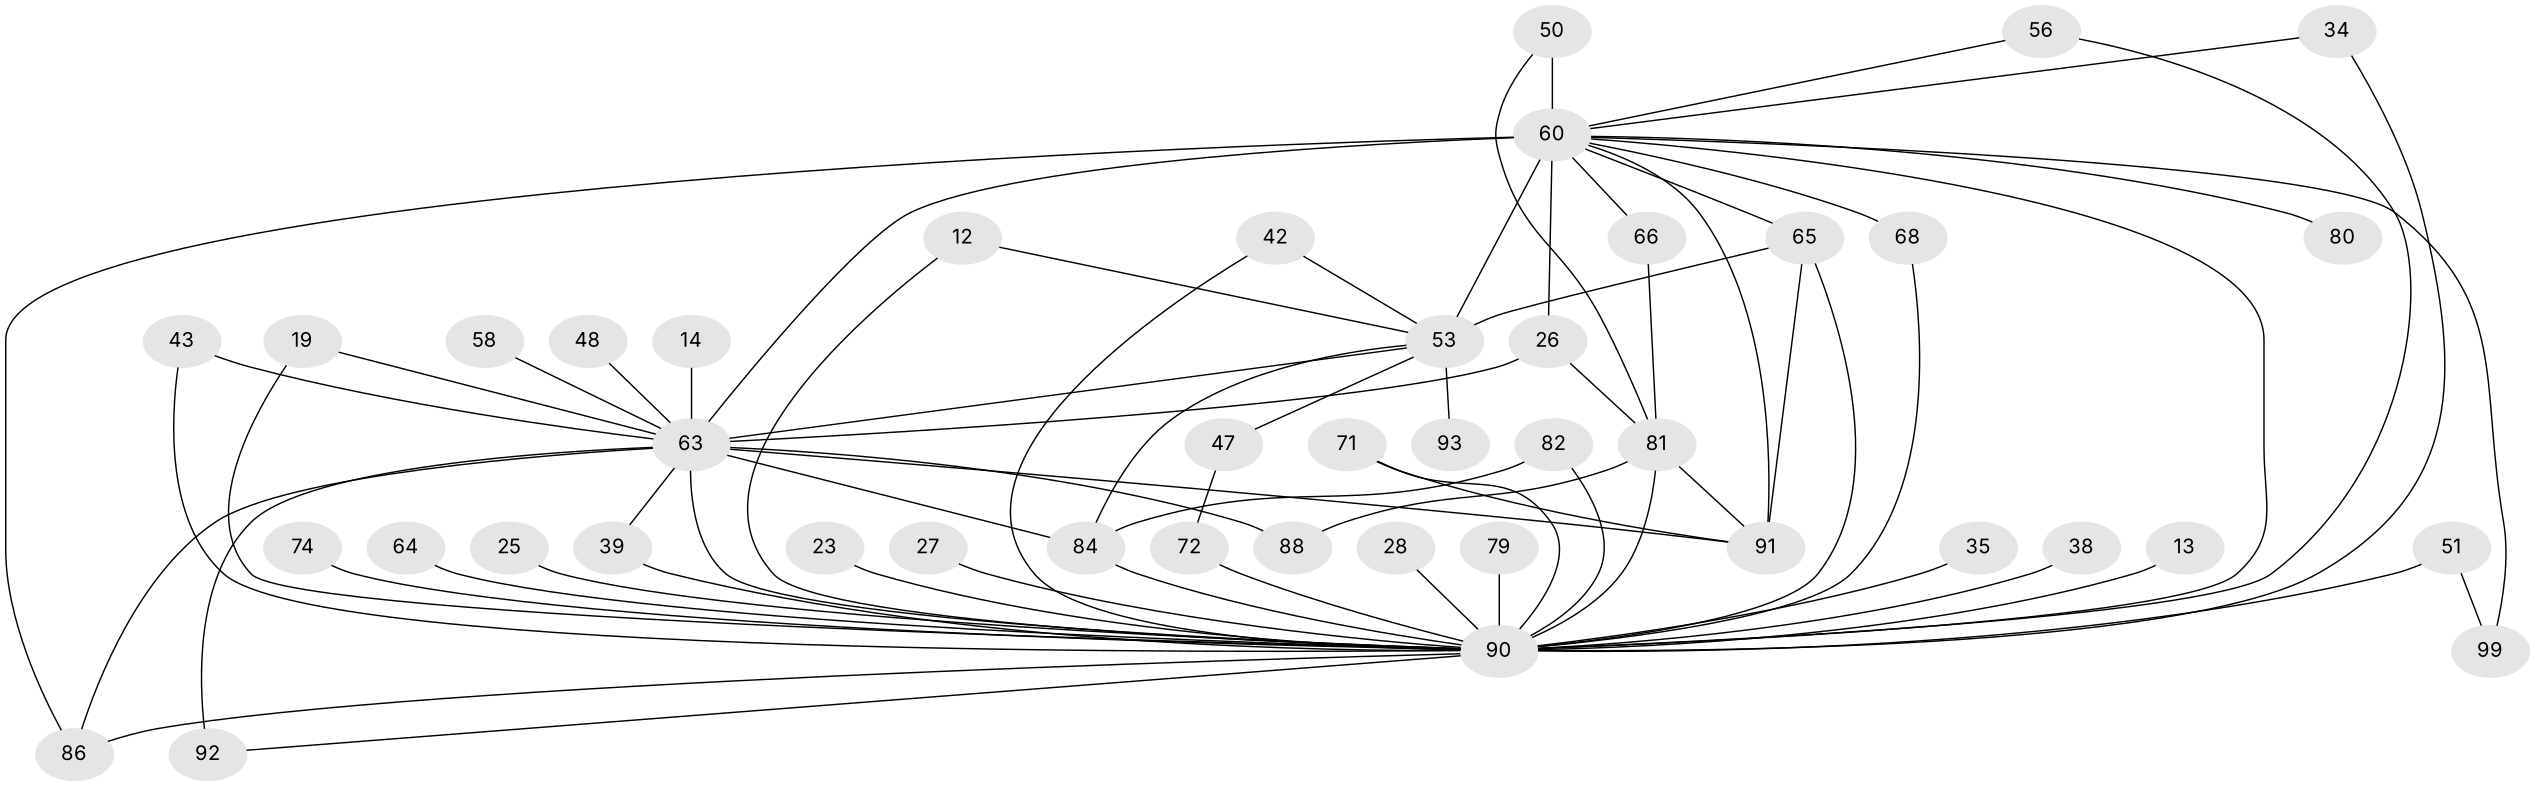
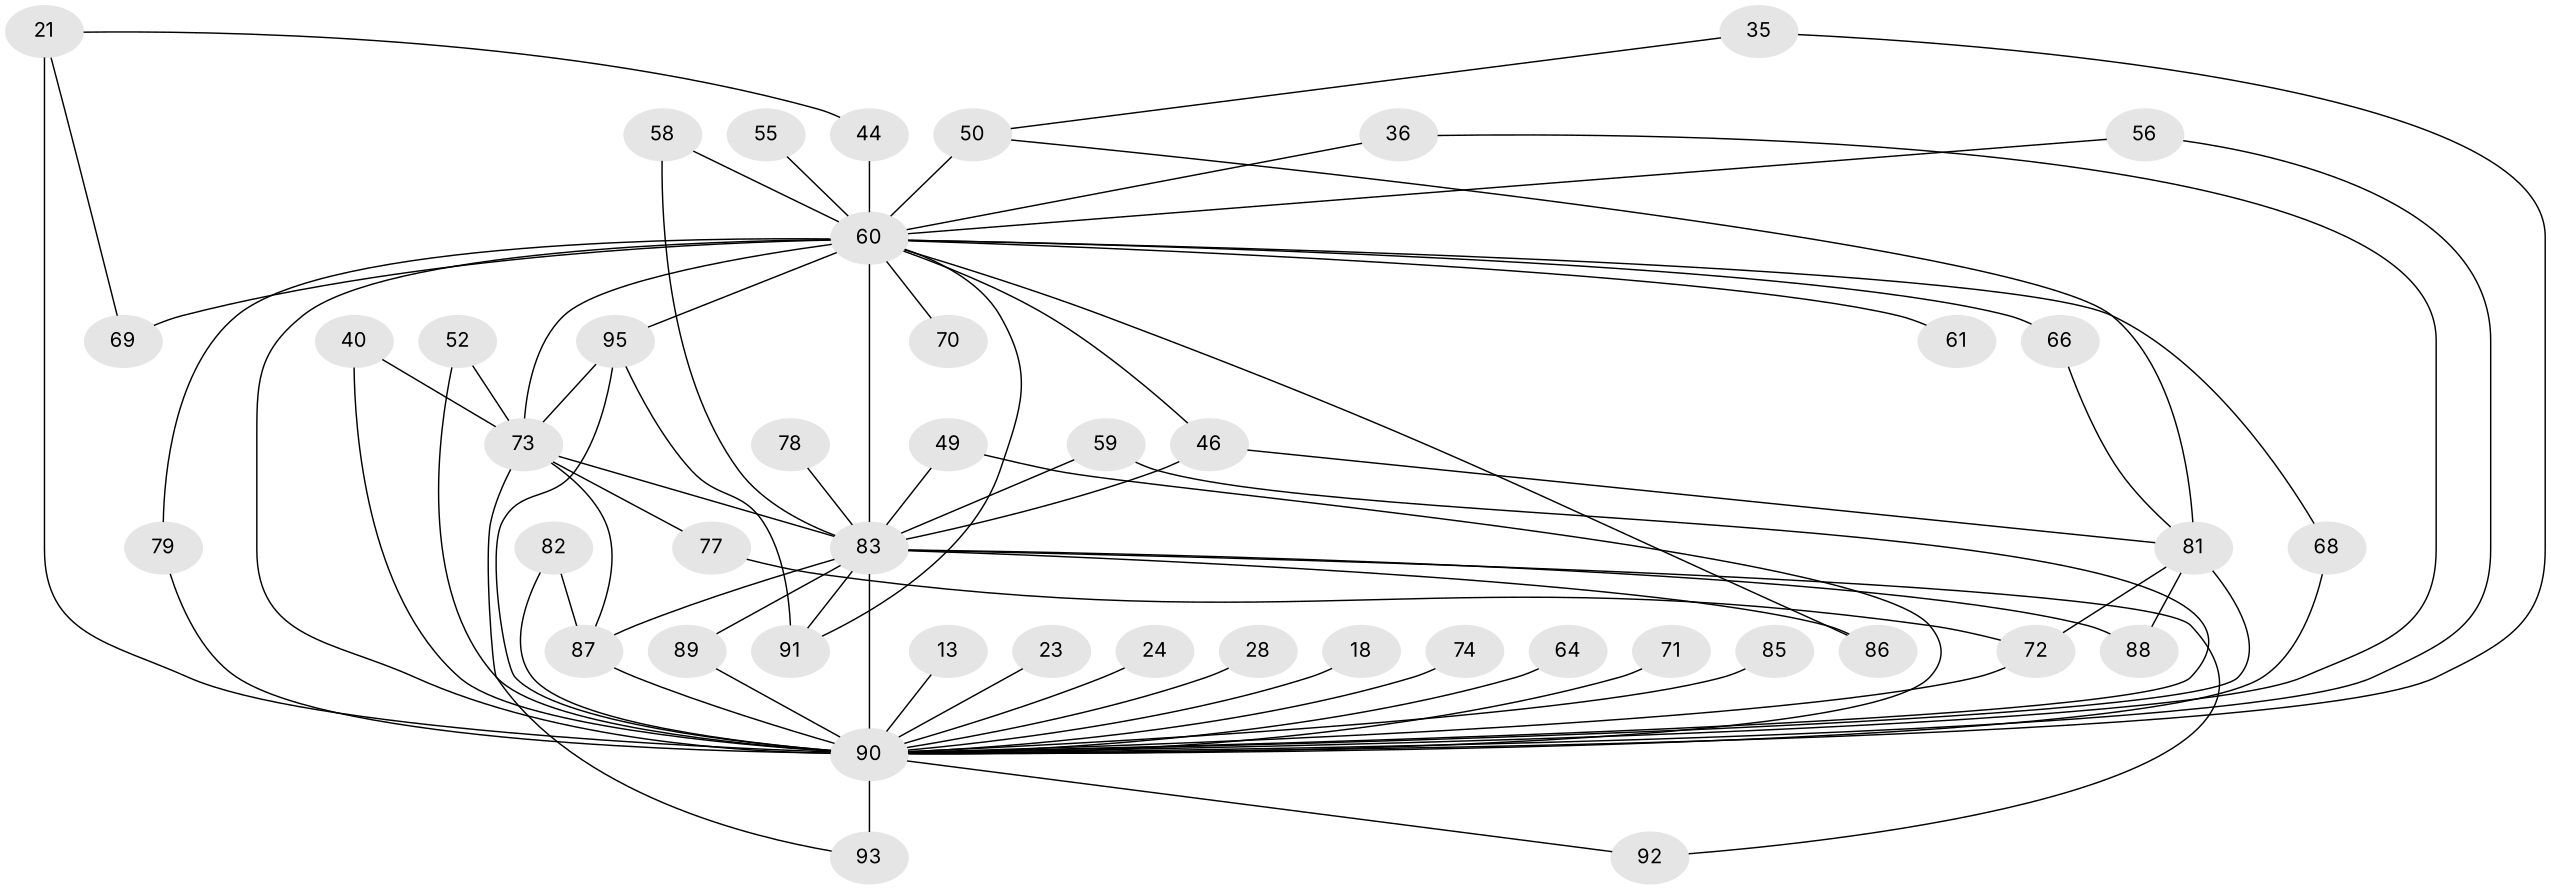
(2337, 32) -> (1399, 135)
none -> (1366, 83)
none -> (766, 135)
none -> (869, 135)
none -> (766, 186)
(963, 238) -> (458, 341)
(1275, 238) -> (354, 341)
(1805, 238) -> (615, 341)
(2343, 238) -> (948, 341)
none -> (416, 261)
(182, 341) -> (948, 445)
(303, 341) -> (1106, 445)
(588, 341) -> (791, 445)
(692, 341) -> none
(1445, 341) -> (524, 445)
(1548, 341) -> (1209, 445)
none -> (1957, 341)
(692, 445) -> (869, 548)
(1224, 445) -> (712, 548)
(1712, 496) -> (2117, 598)
(1559, 513) -> none
(509, 548) -> (1775, 651)
(613, 548) -> (687, 651)
(928, 548) -> (1155, 651)
(1086, 548) -> (584, 651)
(2082, 548) -> (1362, 651)
(2452, 548) -> (44, 32)
(2491, 651) -> (123, 341)
(782, 679) -> (869, 806)
